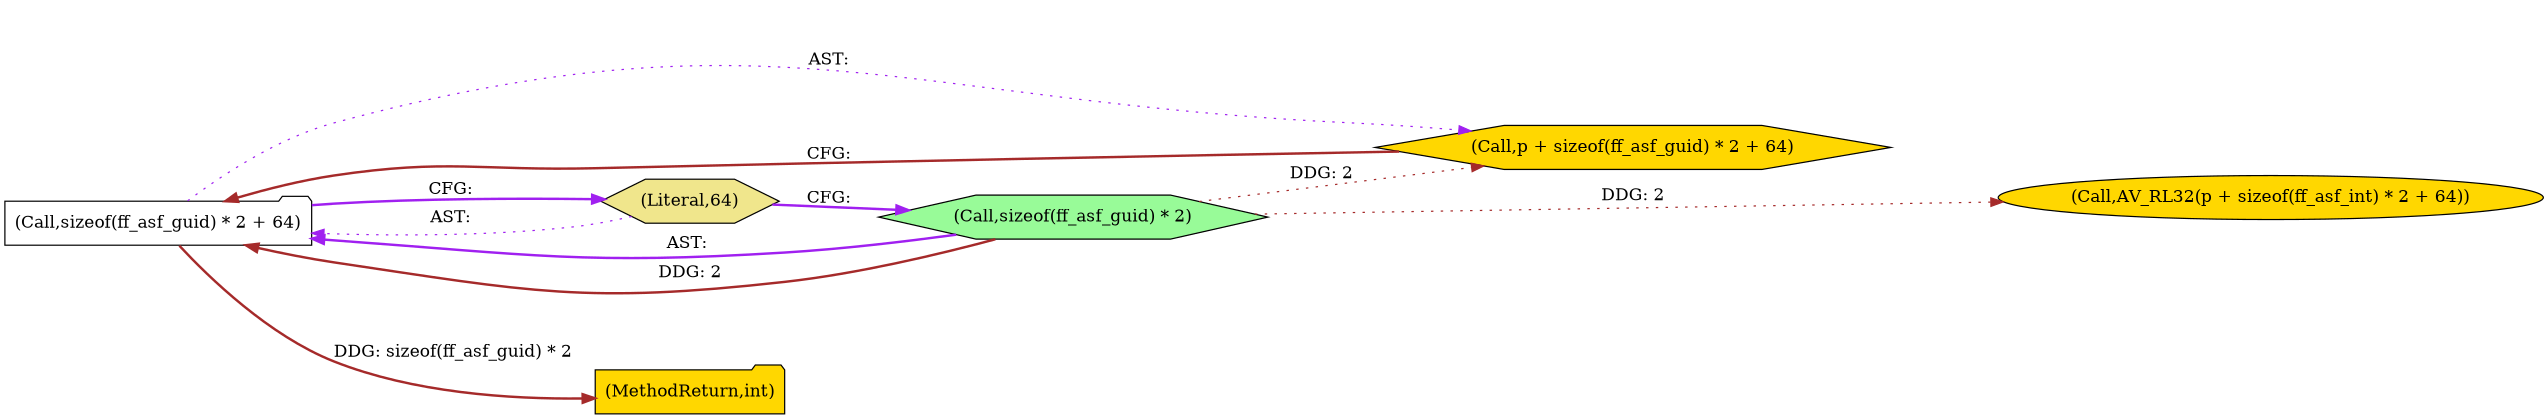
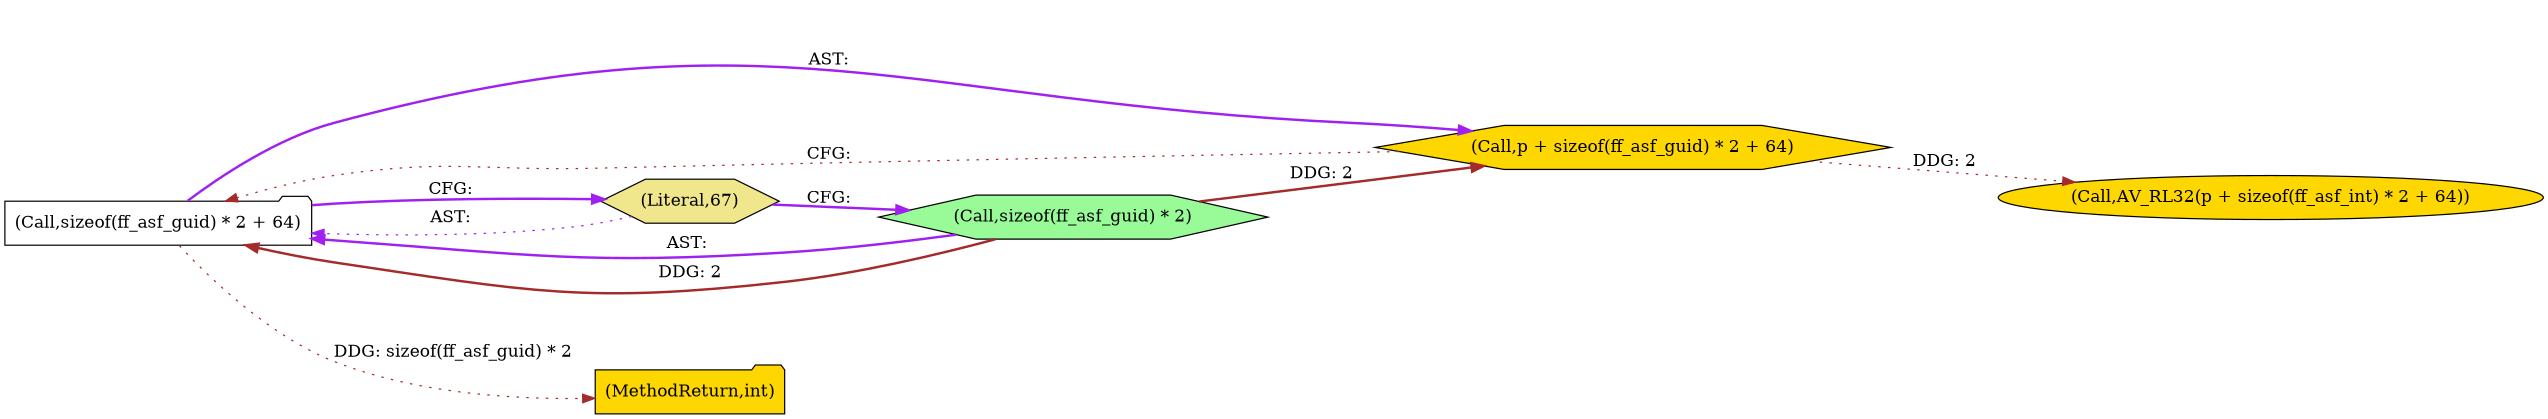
(812, 70) -> (812, 70)
(817, 163) -> (817, 163)
(1335, 185) -> (1335, 185)
(690, 201) -> (690, 201)
(1623, 208) -> (1936, 171)
(361, 371) -> (361, 371)
